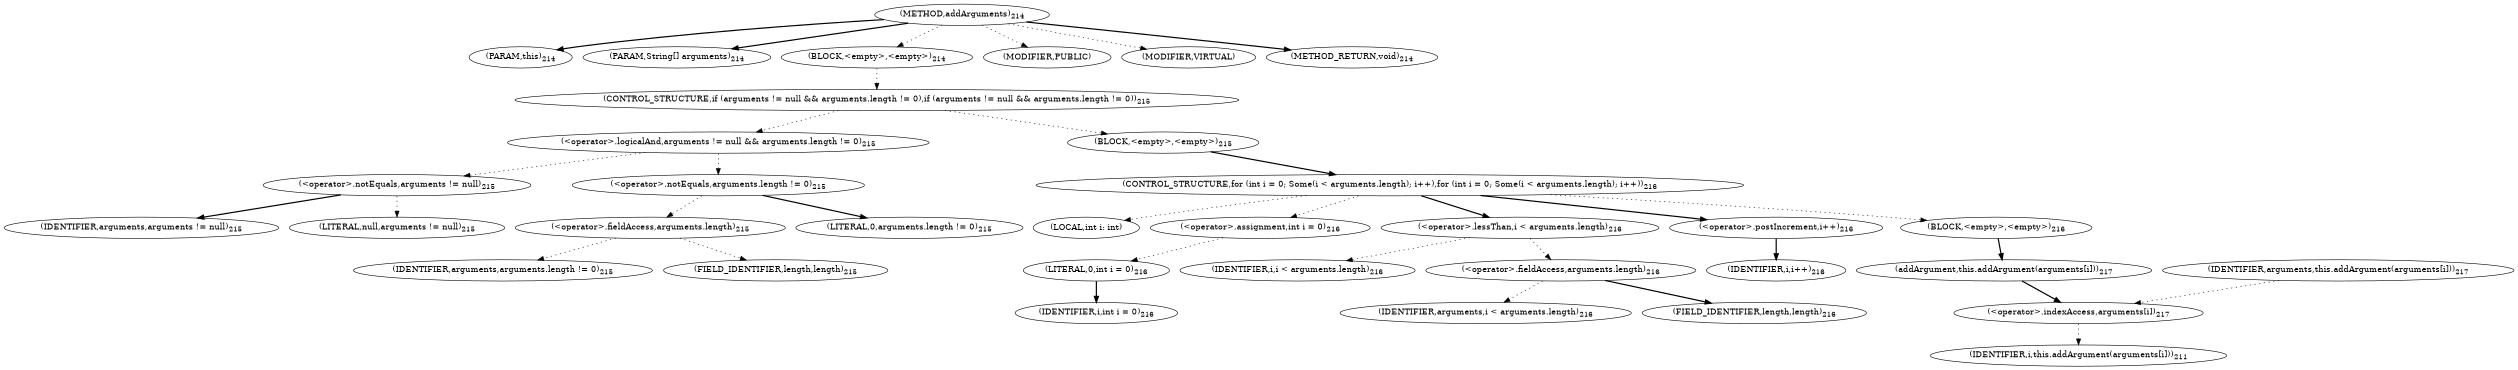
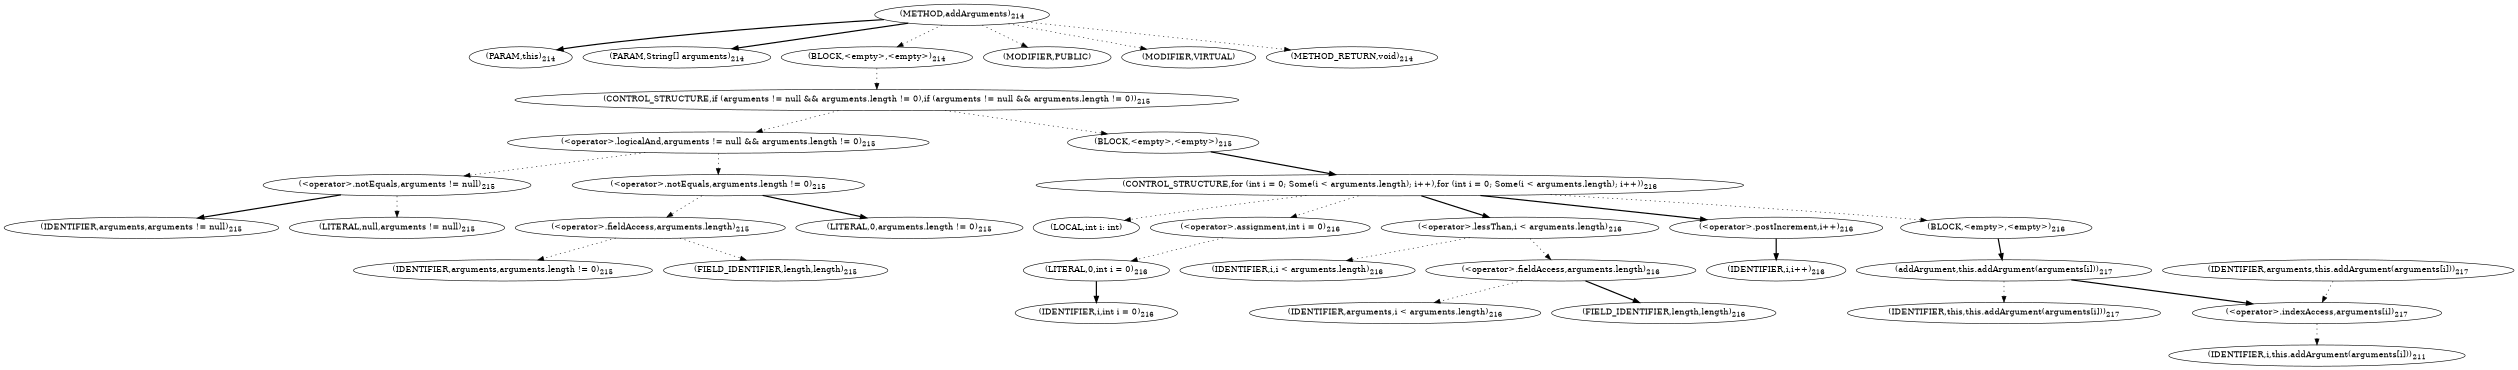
(1155, 36) -> (1155, 36)
none -> (2004, 313)
